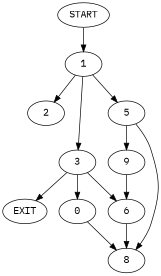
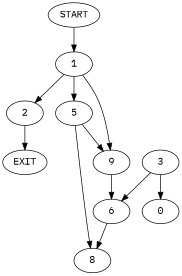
(81, 110) -> (101, 107)
(54, 184) -> (25, 134)
(99, 234) -> none
